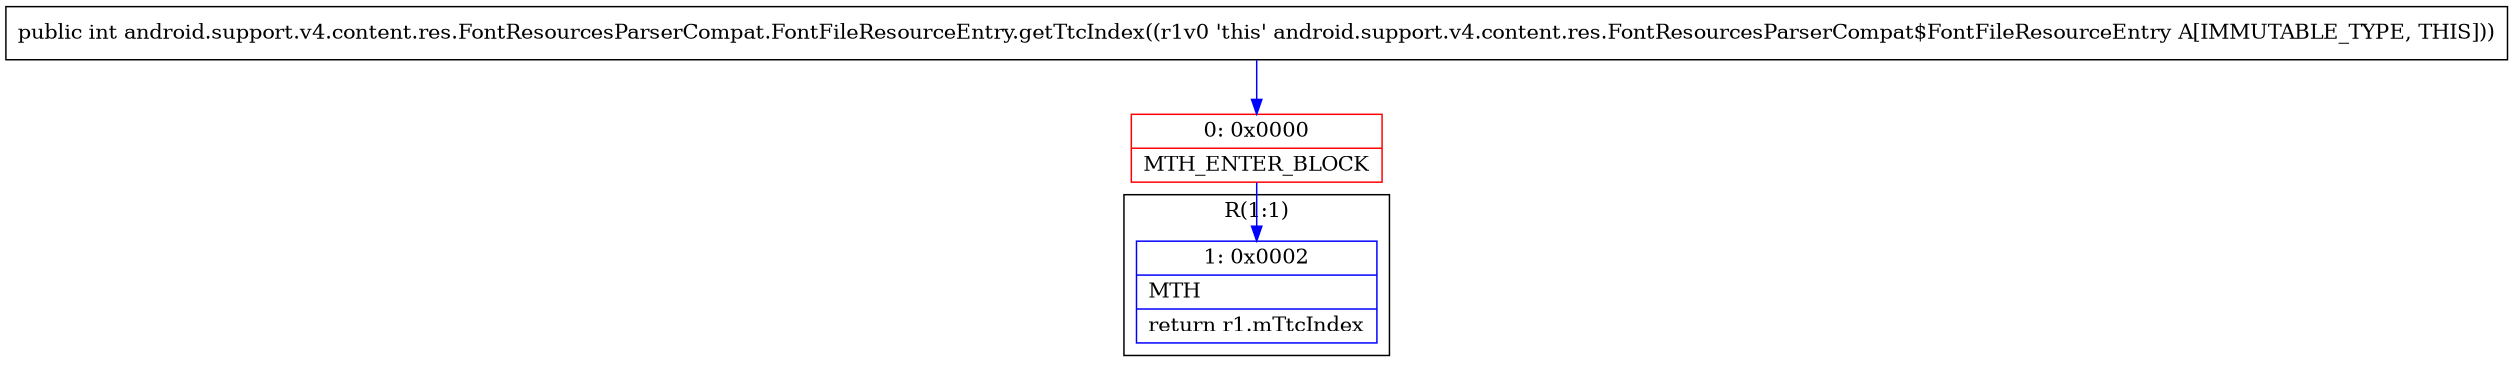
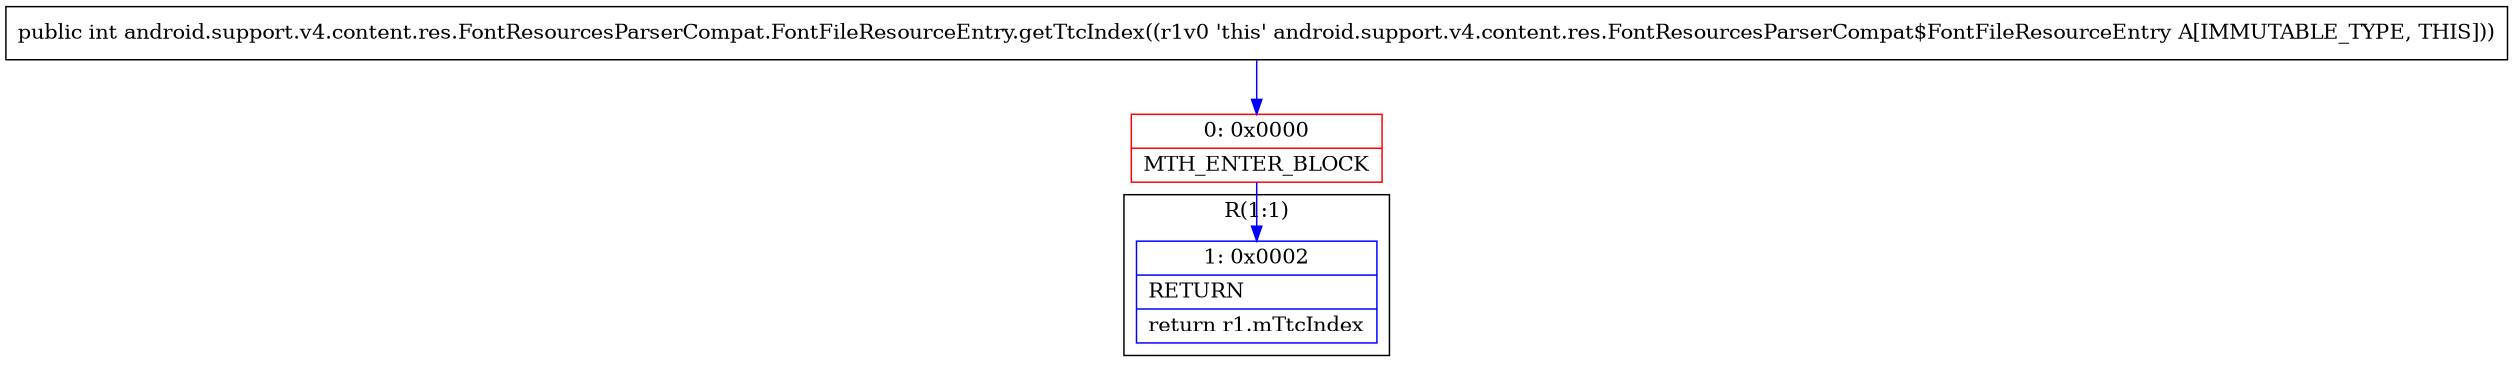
(1175, 291) -> (1196, 291)
